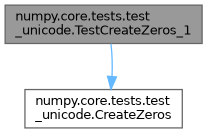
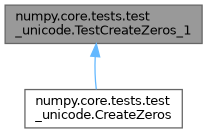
(112, 60) -> (95, 73)
